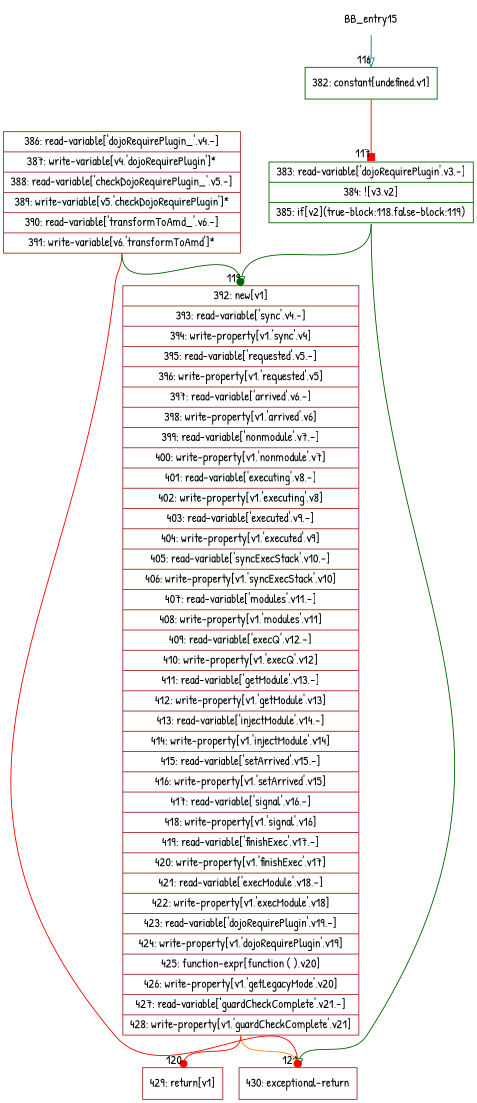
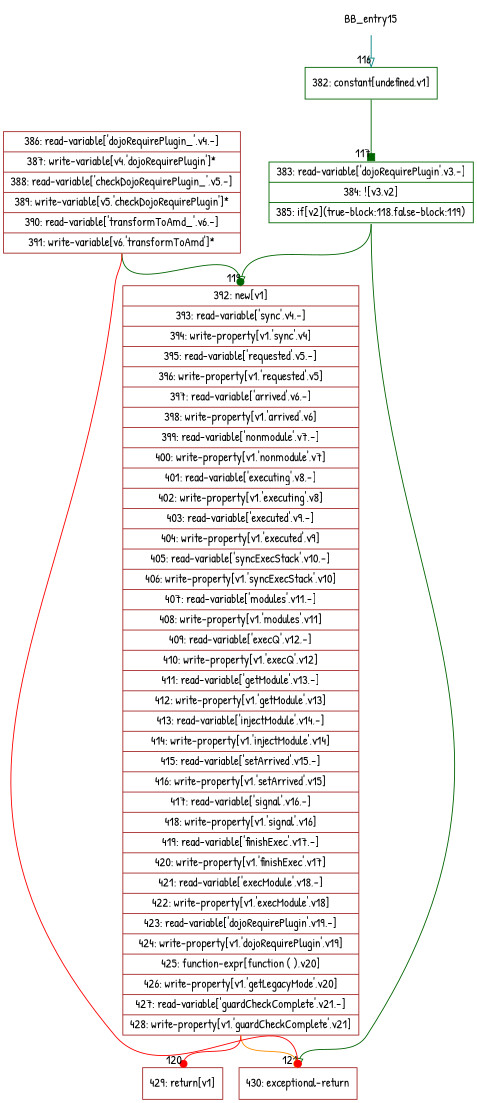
(371, 126) -> (371, 126)
